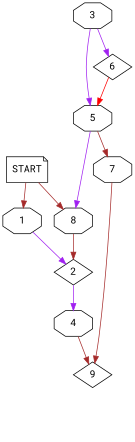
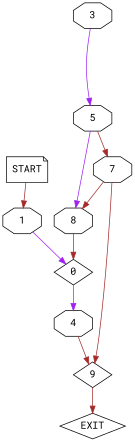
(113, 67) -> none
(48, 193) -> (95, 192)
(73, 272) -> (73, 272)
none -> (93, 426)
